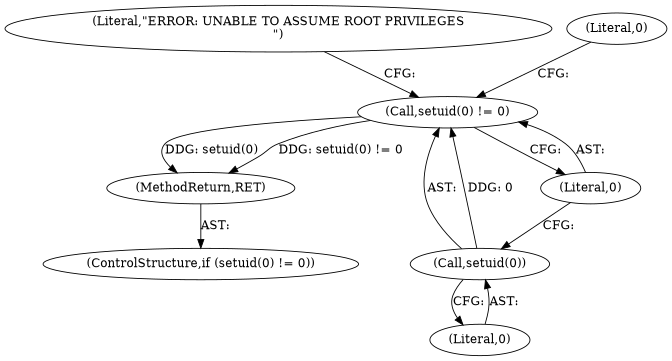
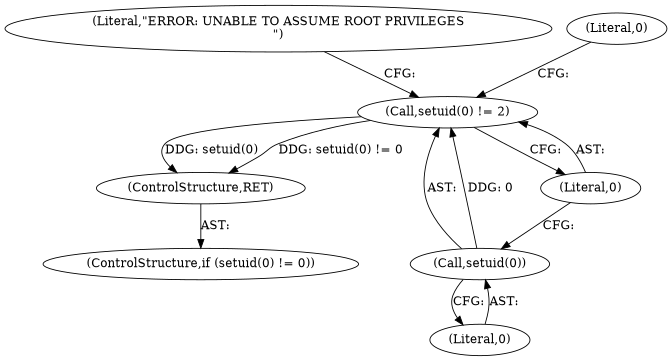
(448, 112) -> (448, 112)
(201, 188) -> (201, 188)
